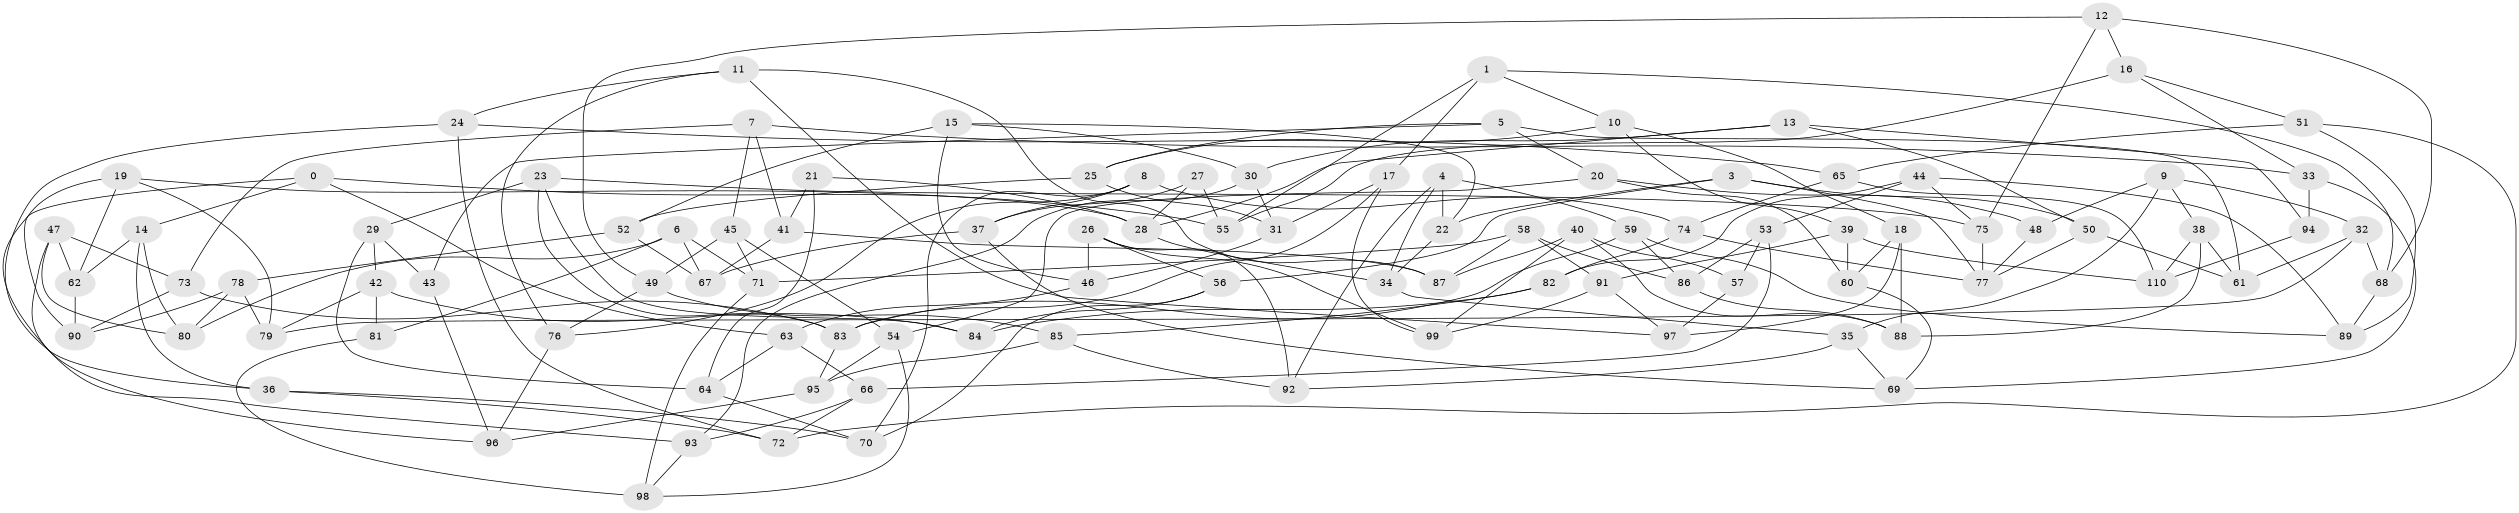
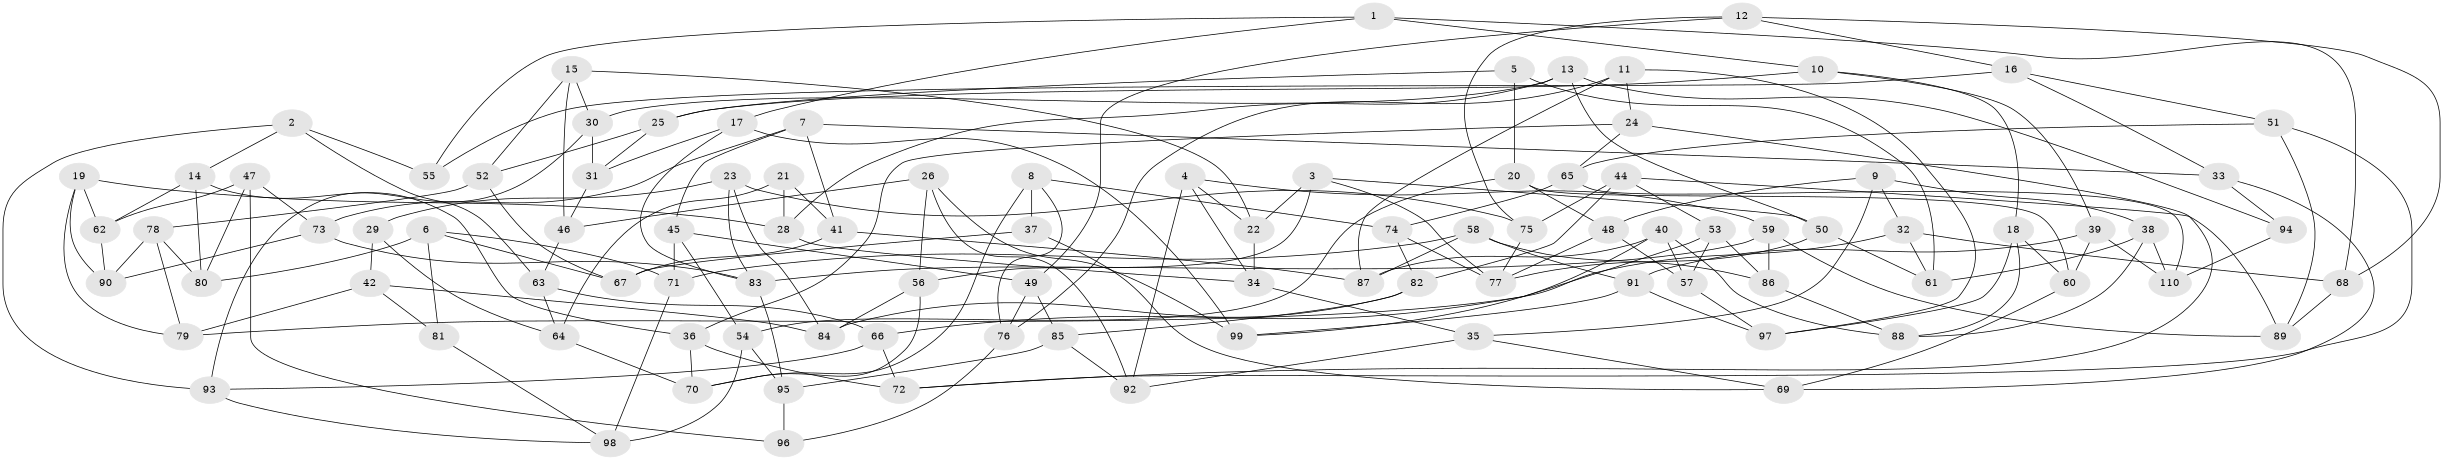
(314, 177) -> (292, 123)
(1198, 177) -> none
none -> (1643, 253)
(430, 283) -> none
